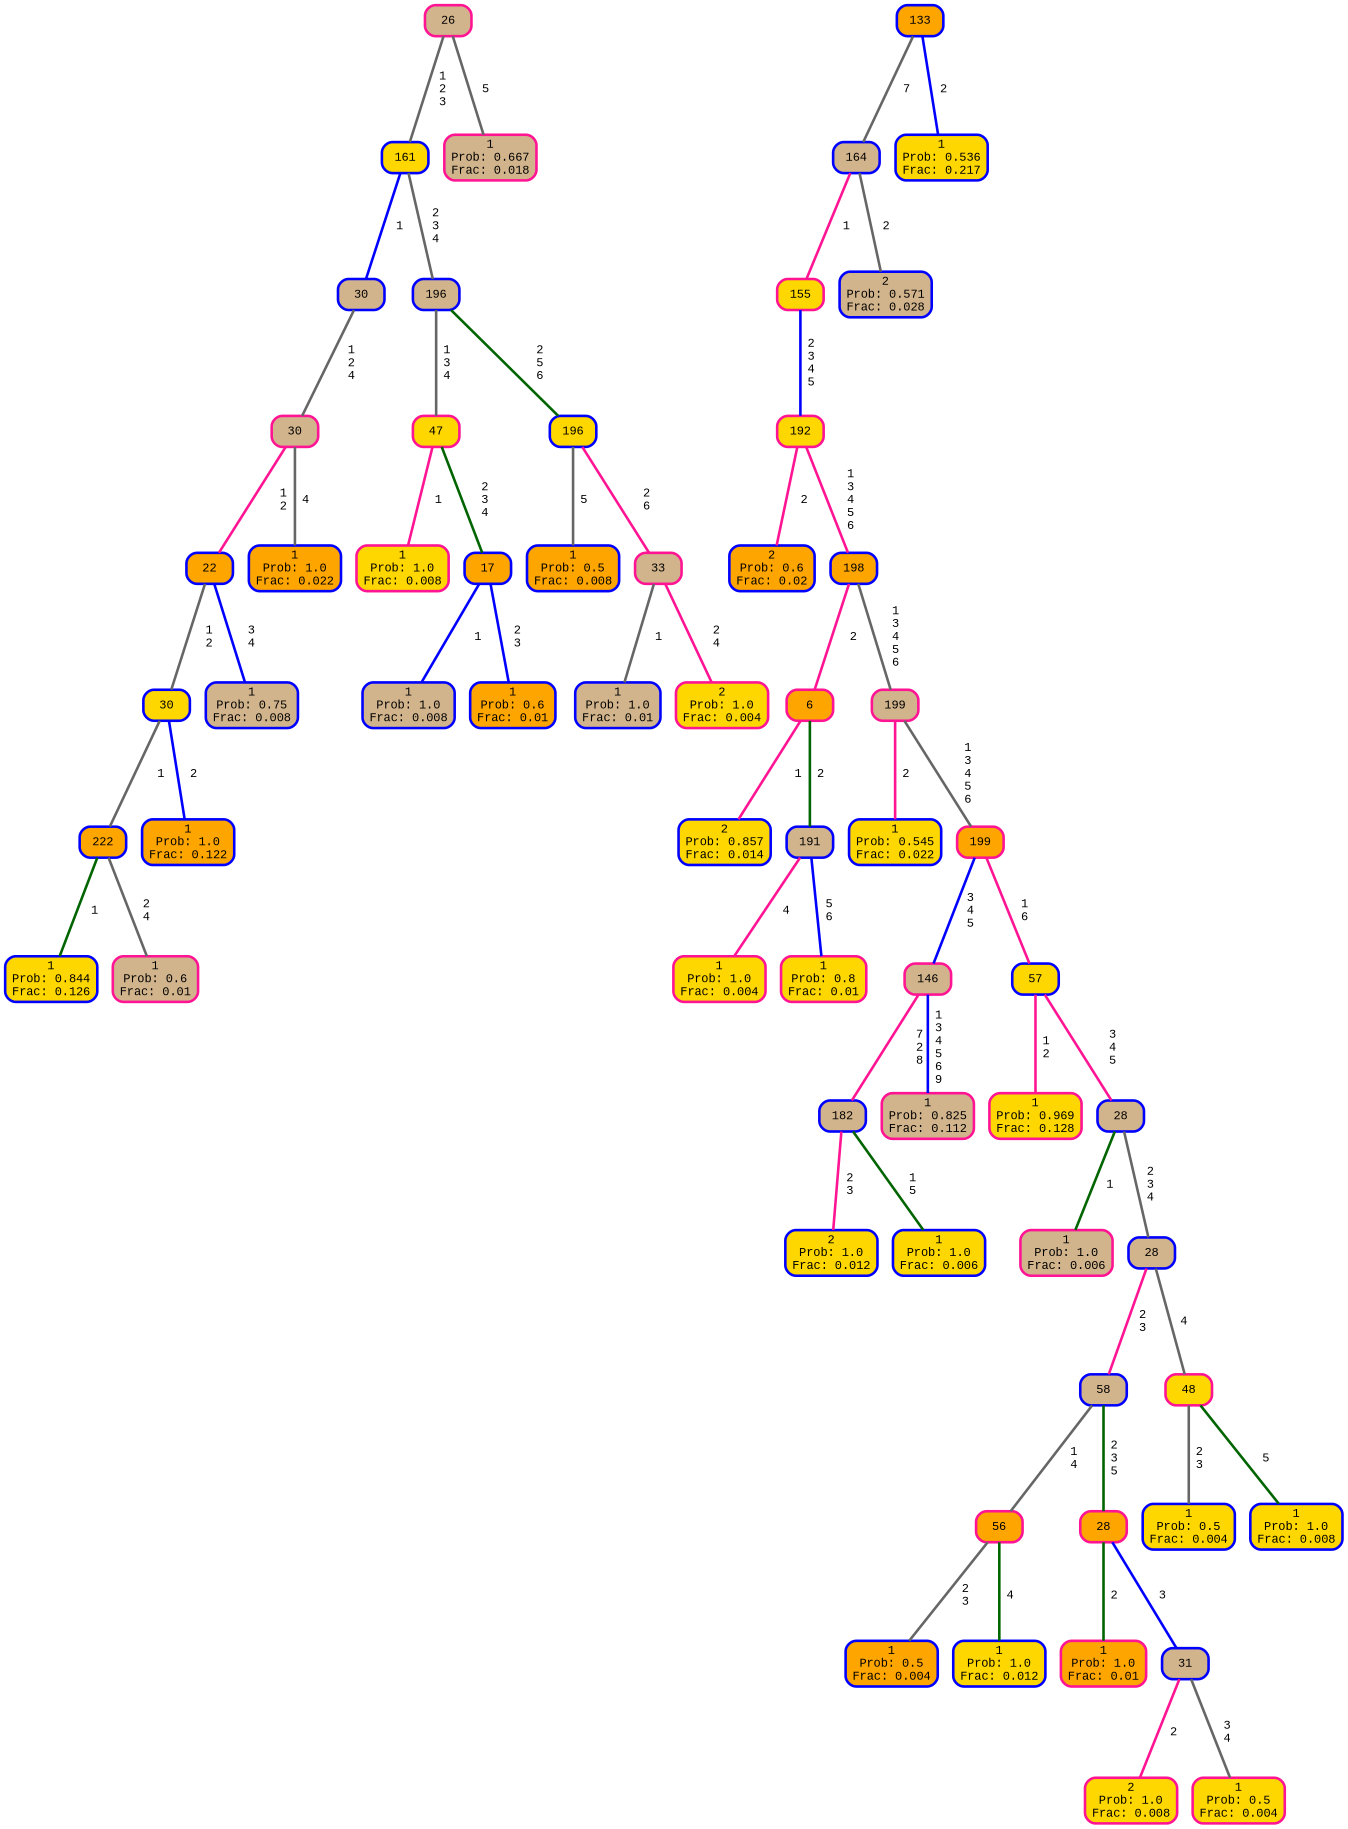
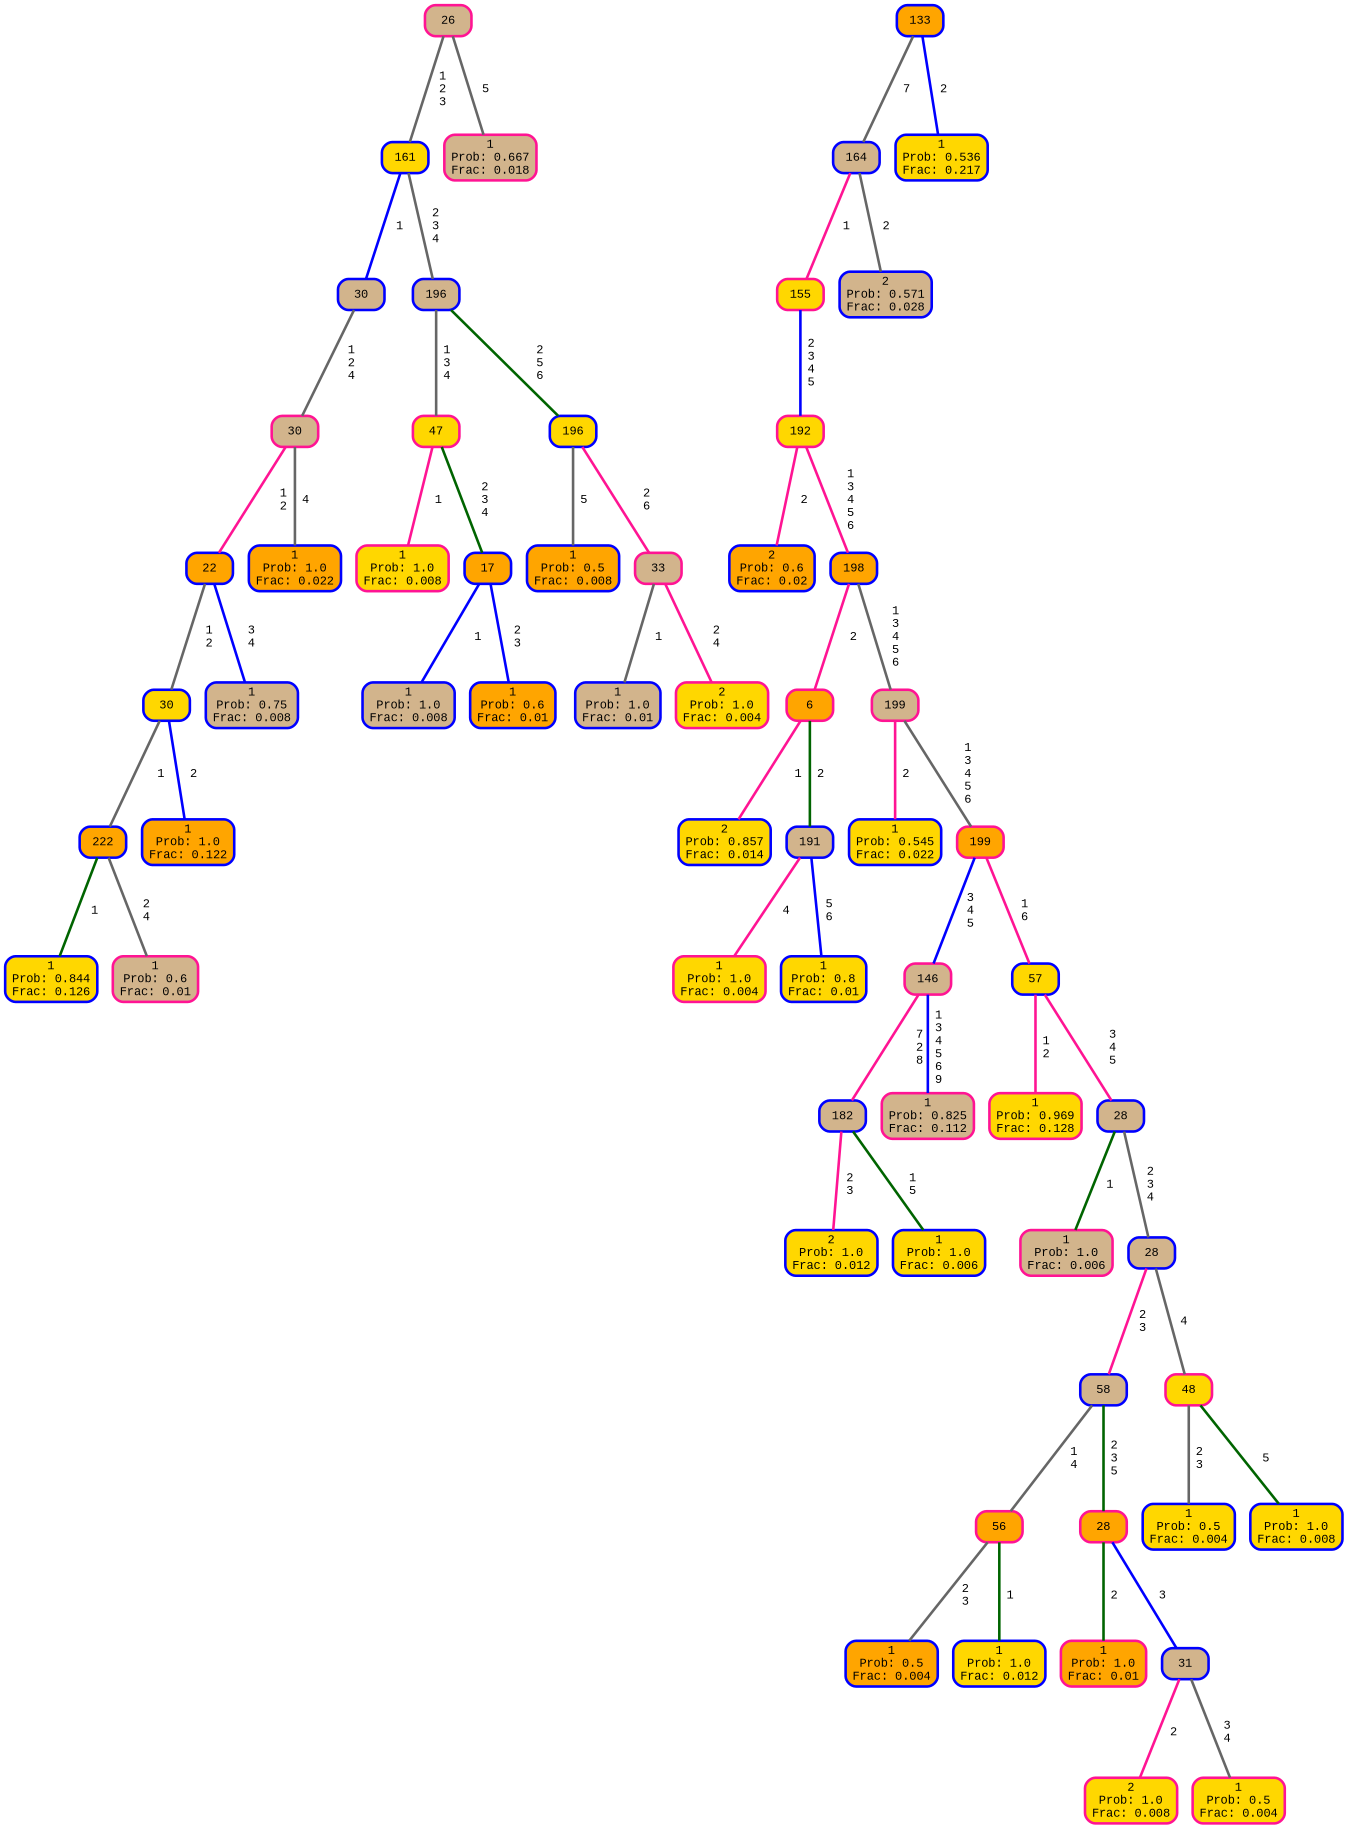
(824, 979) -> (824, 979)
(1007, 1595) -> (1007, 1595)
